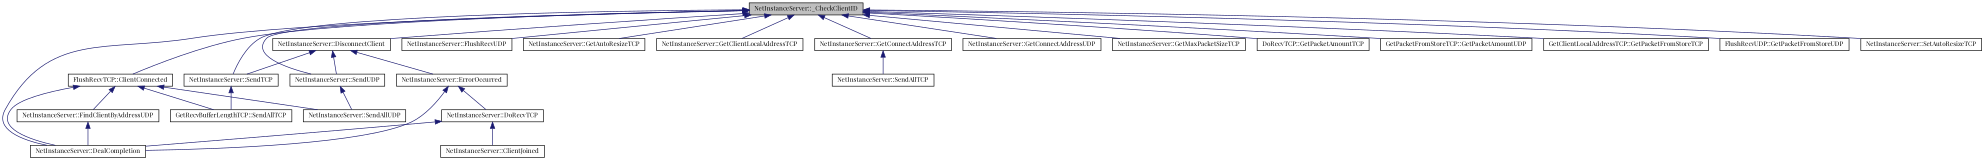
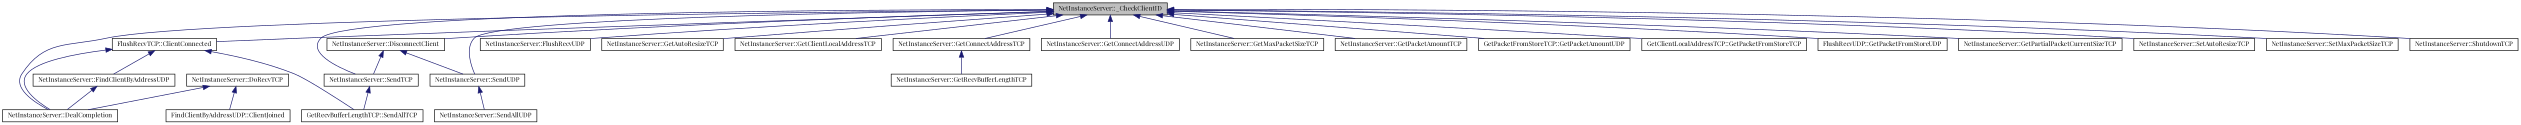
(1313, 45) -> (1401, 45)
none -> (2040, 45)
none -> (2332, 45)
none -> (2464, 45)
(452, 80) -> none
(883, 80) -> (961, 80)
(241, 98) -> none
(493, 151) -> (228, 116)
